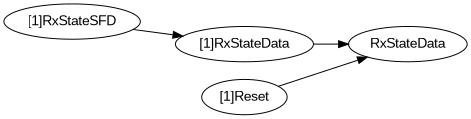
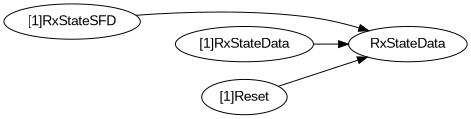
(153, 32) -> (248, 12)
